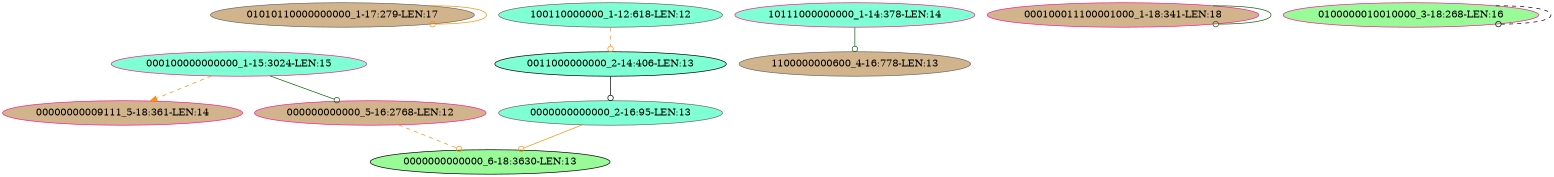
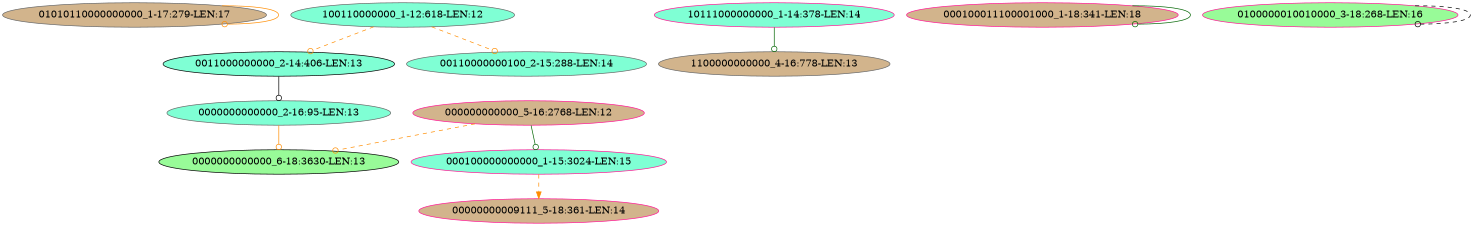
none -> (527, 64)
(855, 64) -> (774, 64)
(302, 88) -> (533, 135)
